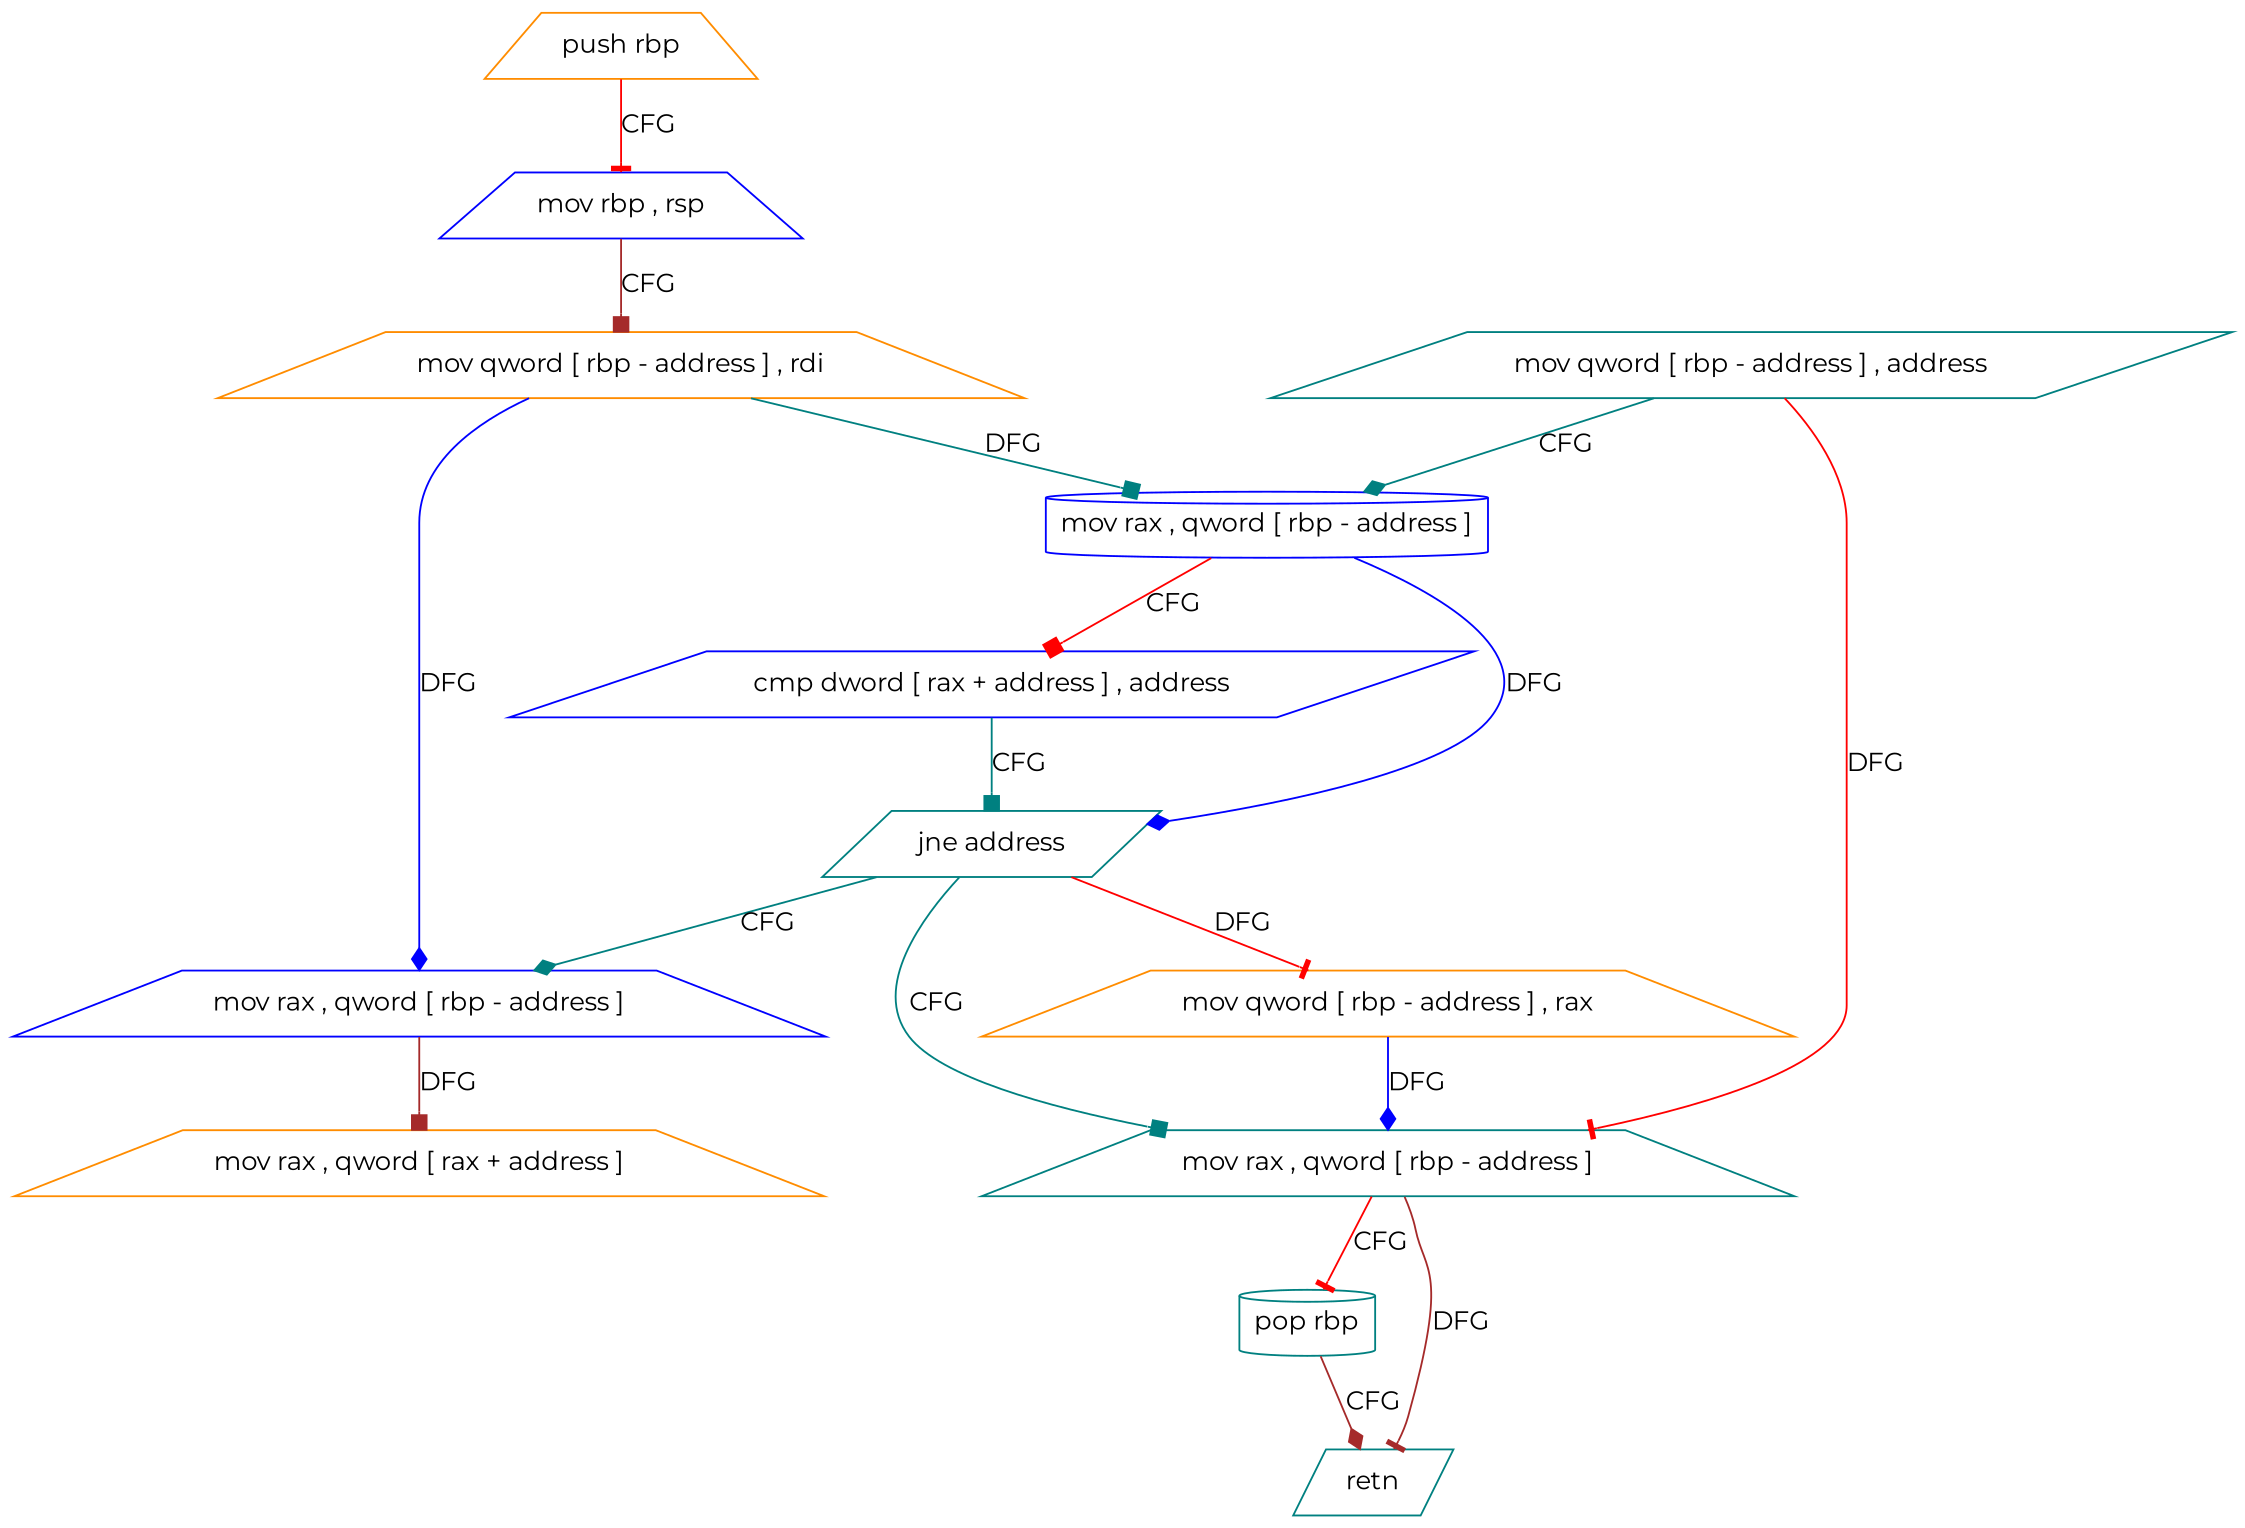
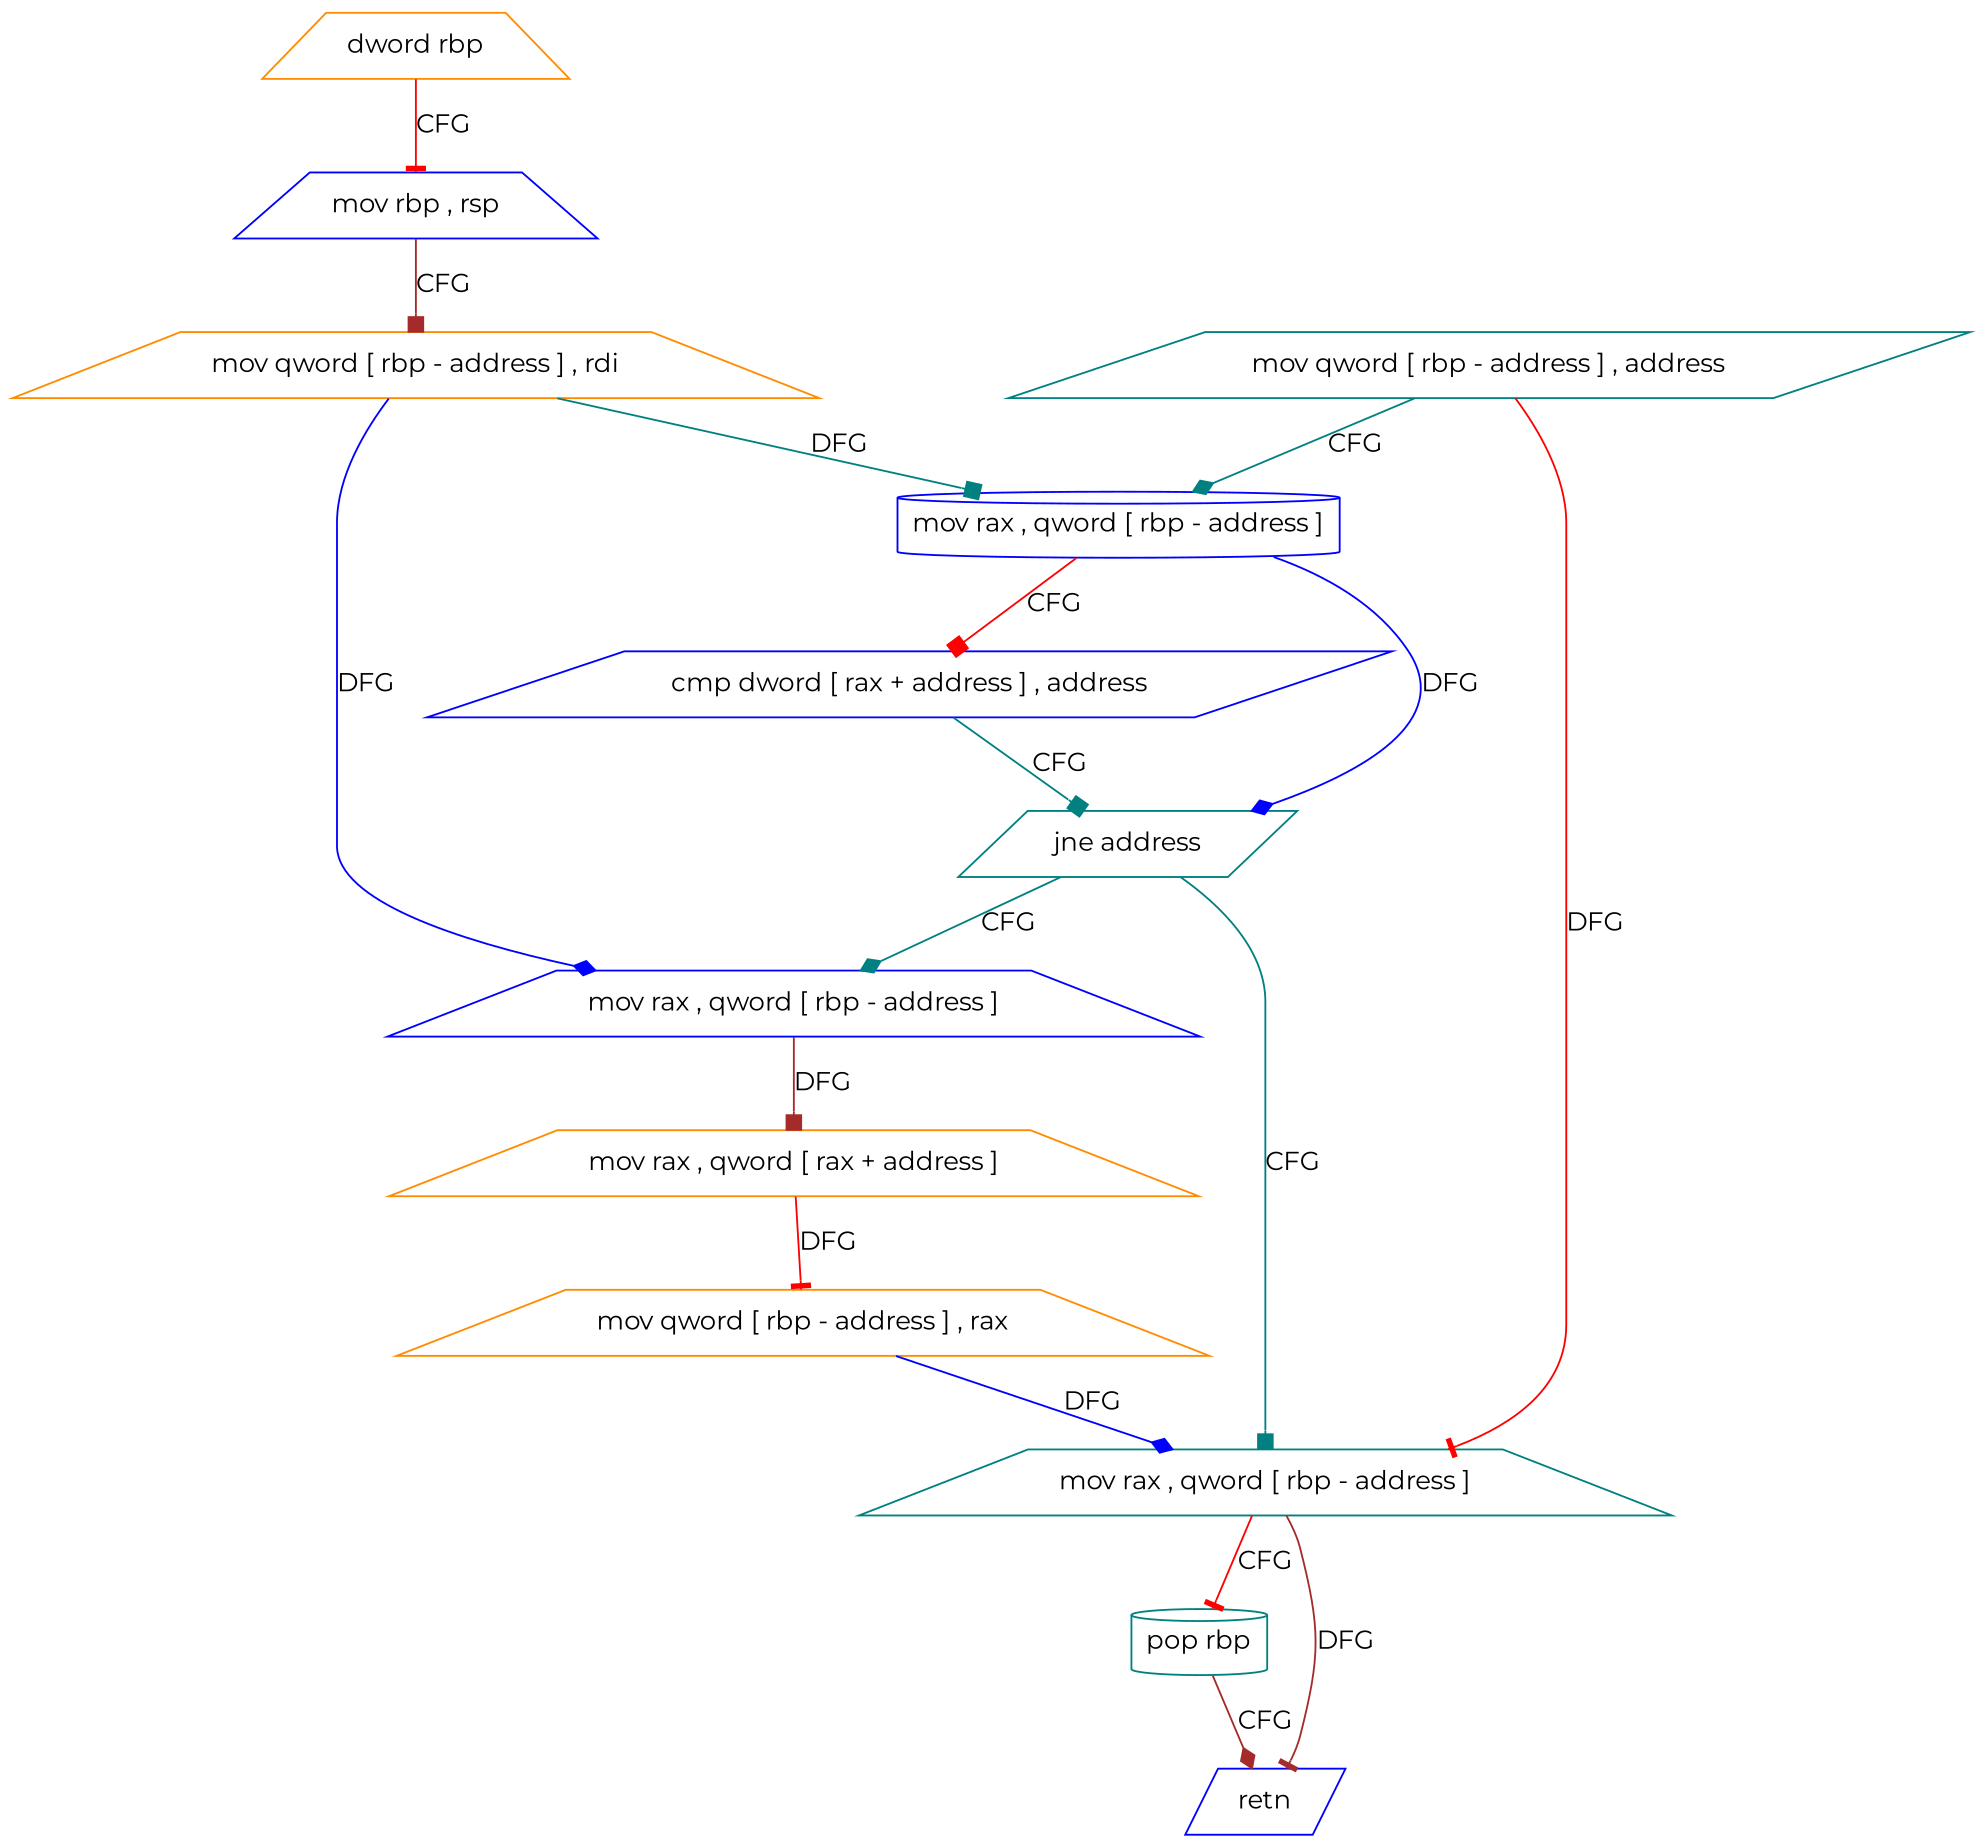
(621, 46) -> (416, 46)
(1185, 922) -> (798, 1238)
(1373, 1482) -> (1265, 1802)
